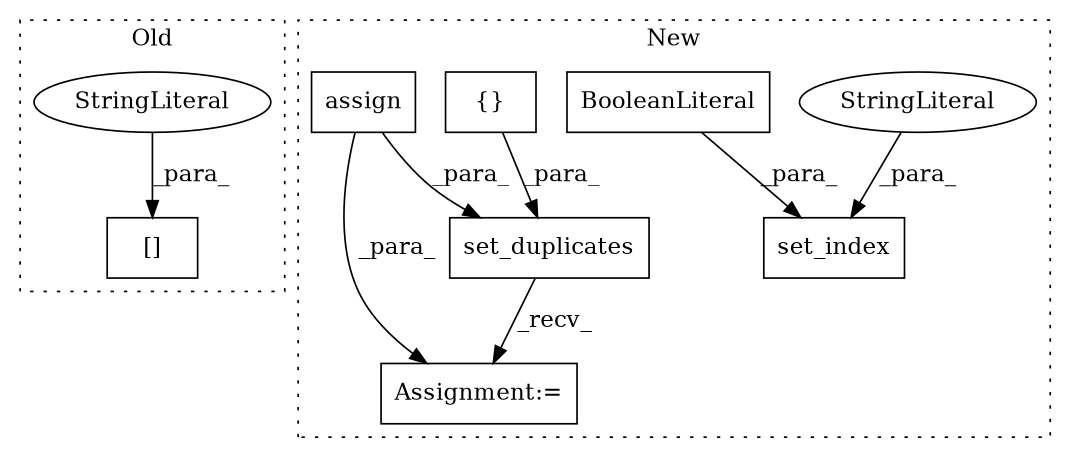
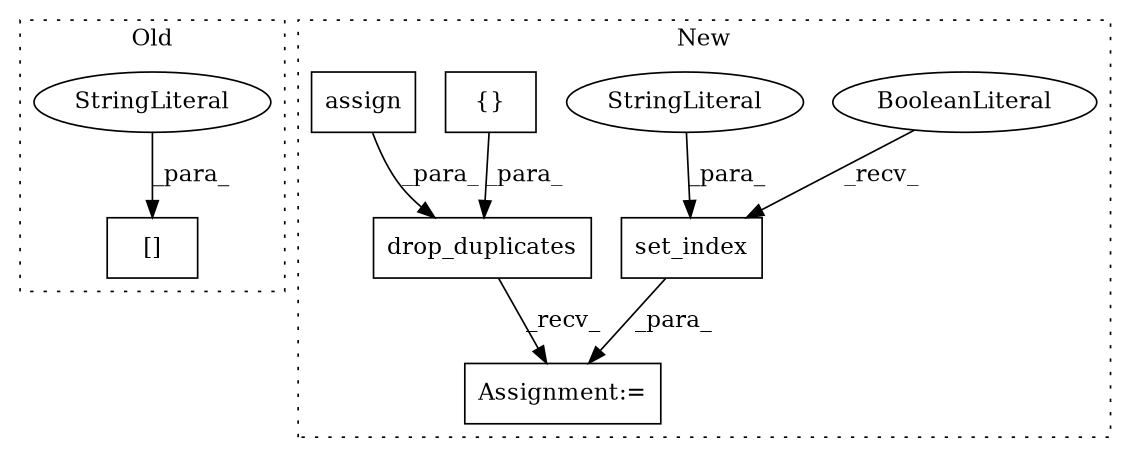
(668, 102) -> (965, 102)
(799, 175) -> (882, 175)
(549, 248) -> (482, 248)
(347, 254) -> (633, 314)
